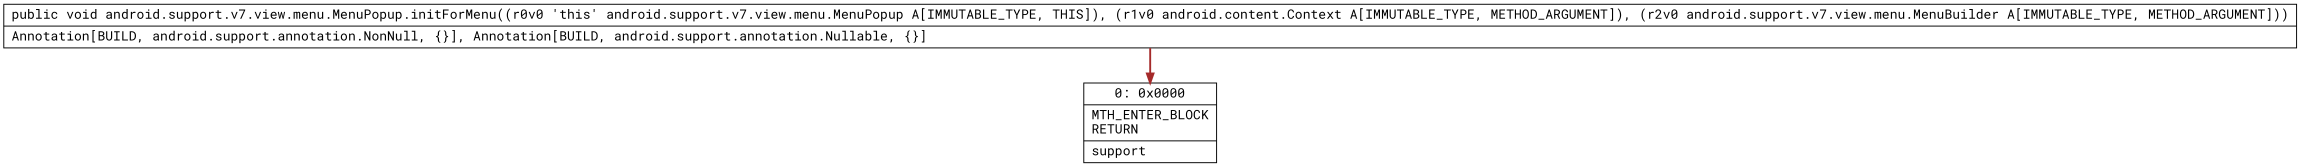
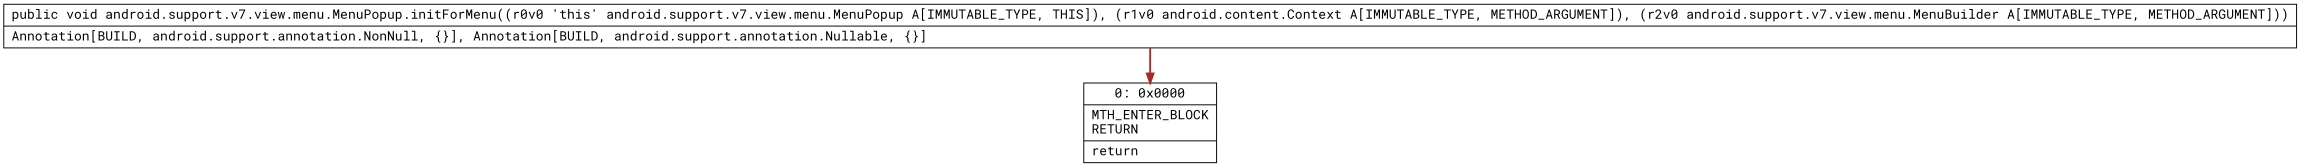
(1119, 151) -> (1115, 151)
